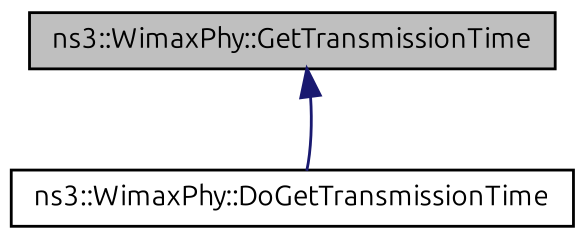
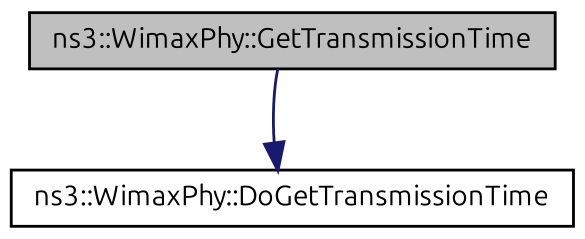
(311, 134) -> (274, 106)
